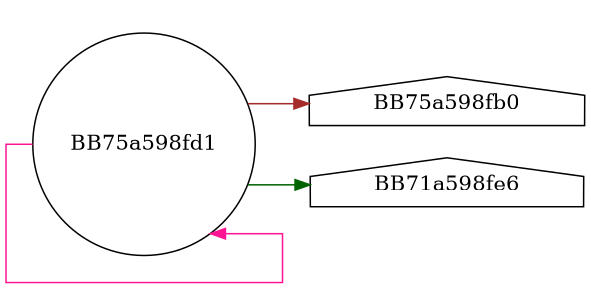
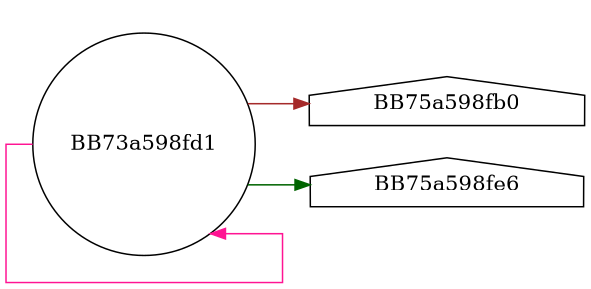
(144, 144) -> (144, 144)
(447, 185) -> (447, 185)
